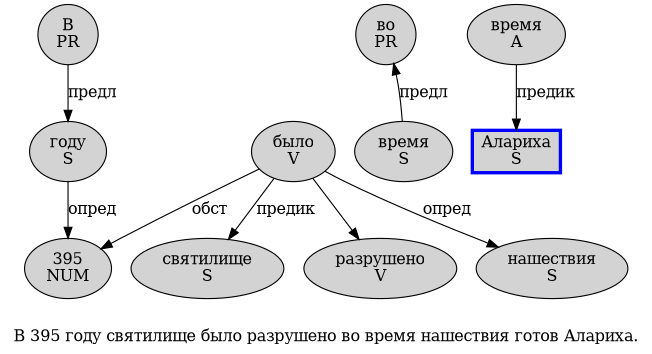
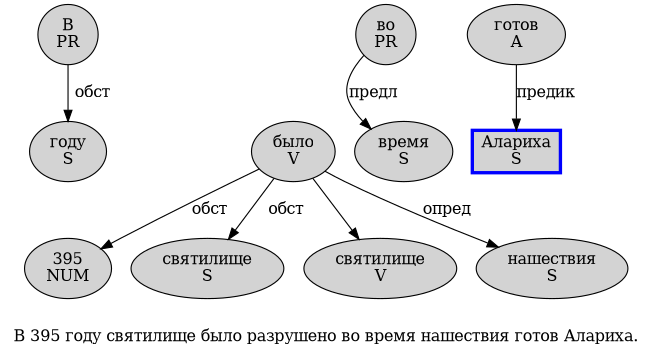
(516, 35) -> (516, 35)
(93, 93) -> (93, 93)
(400, 98) -> (347, 88)
(68, 204) -> none
(286, 210) -> (286, 210)
(380, 268) -> (380, 268)
